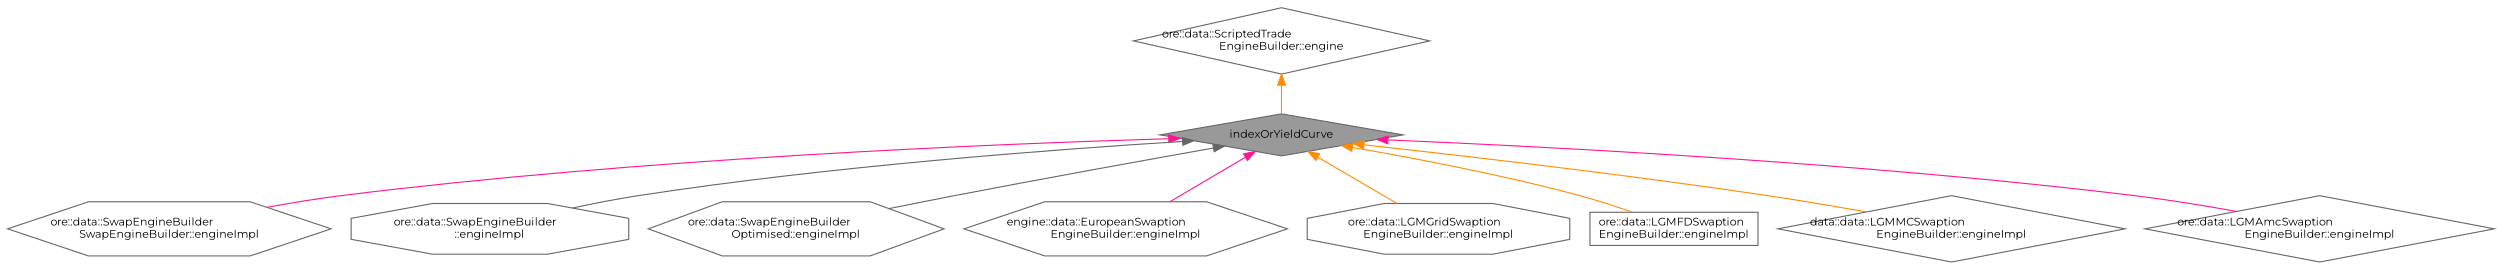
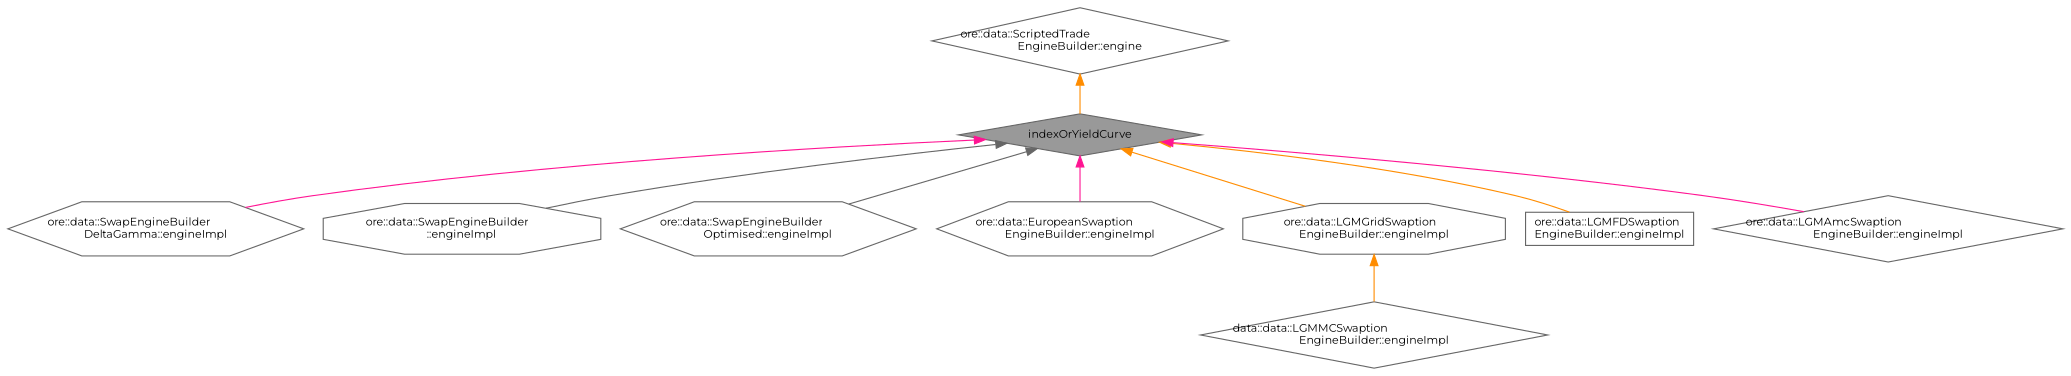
(1616, 175) -> (1374, 284)
(169, 229) -> (156, 229)
(1126, 229) -> (1080, 229)
